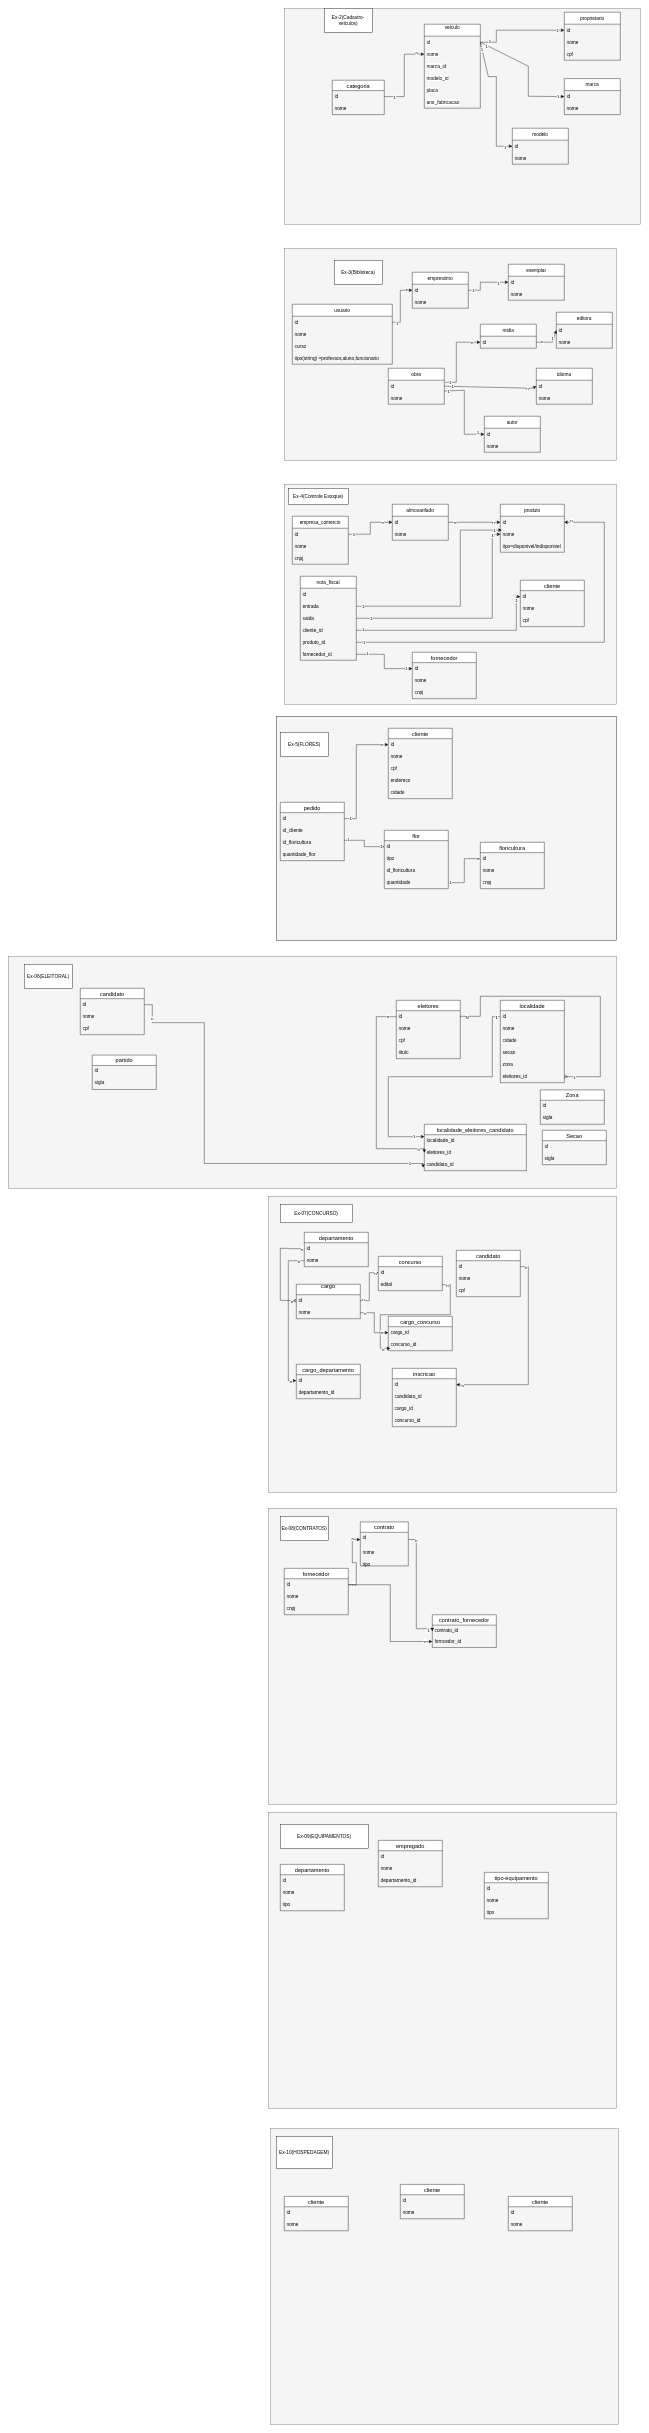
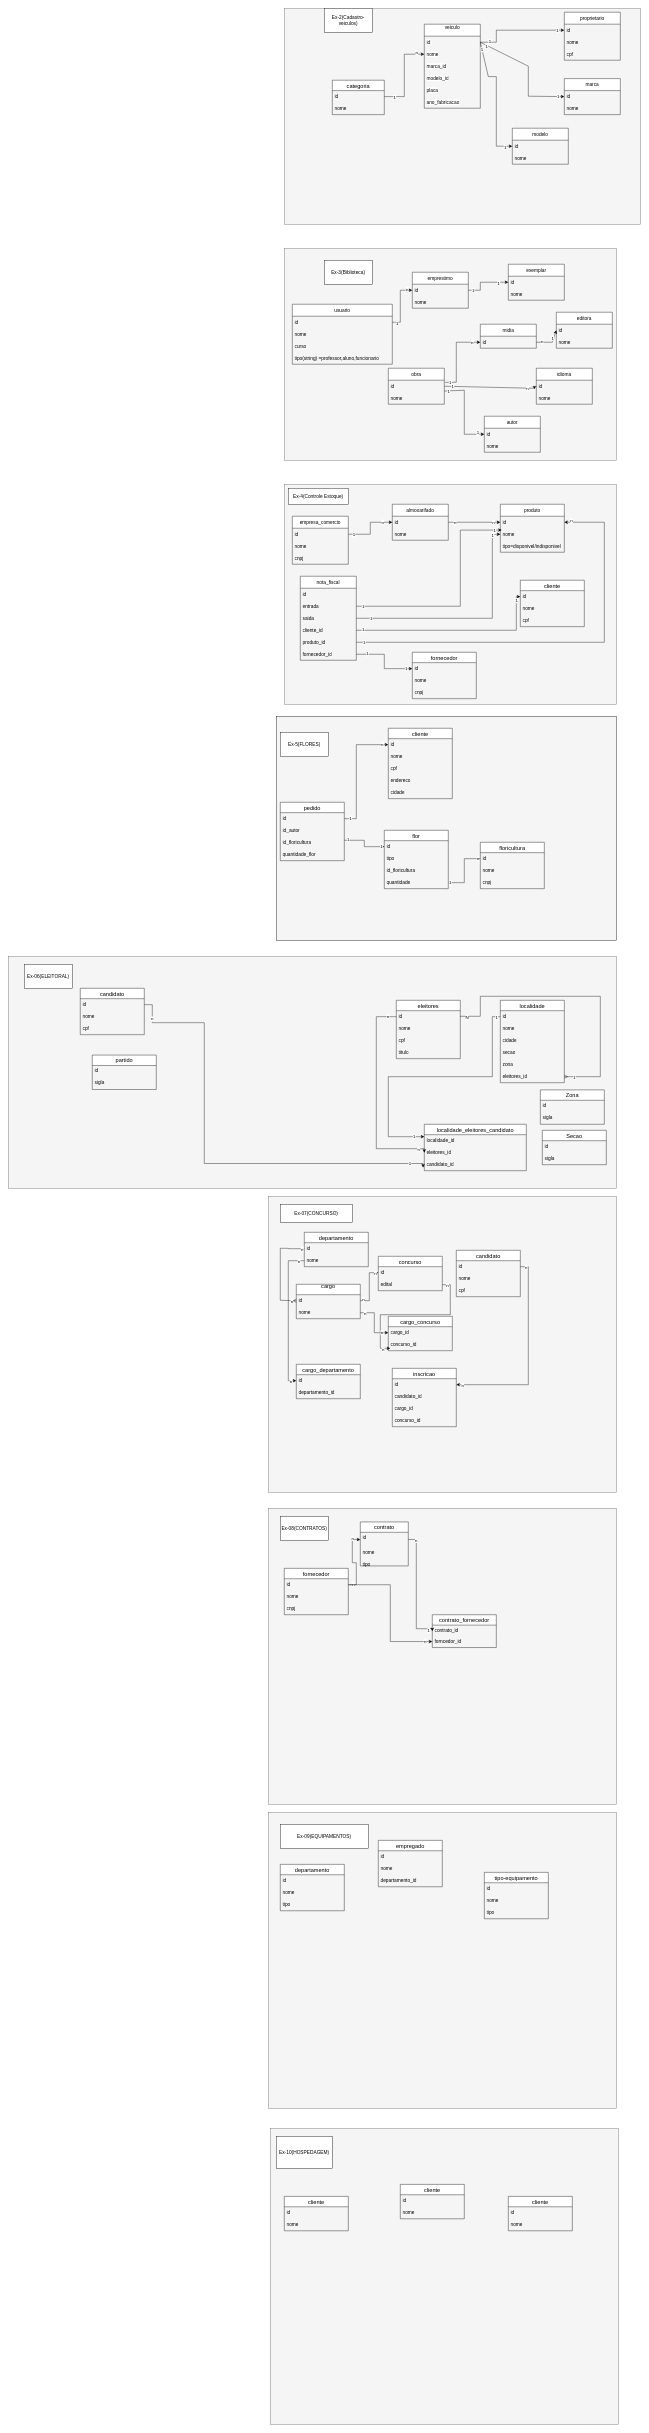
(358, 272) -> (348, 272)
(294, 830) -> (293, 830)
